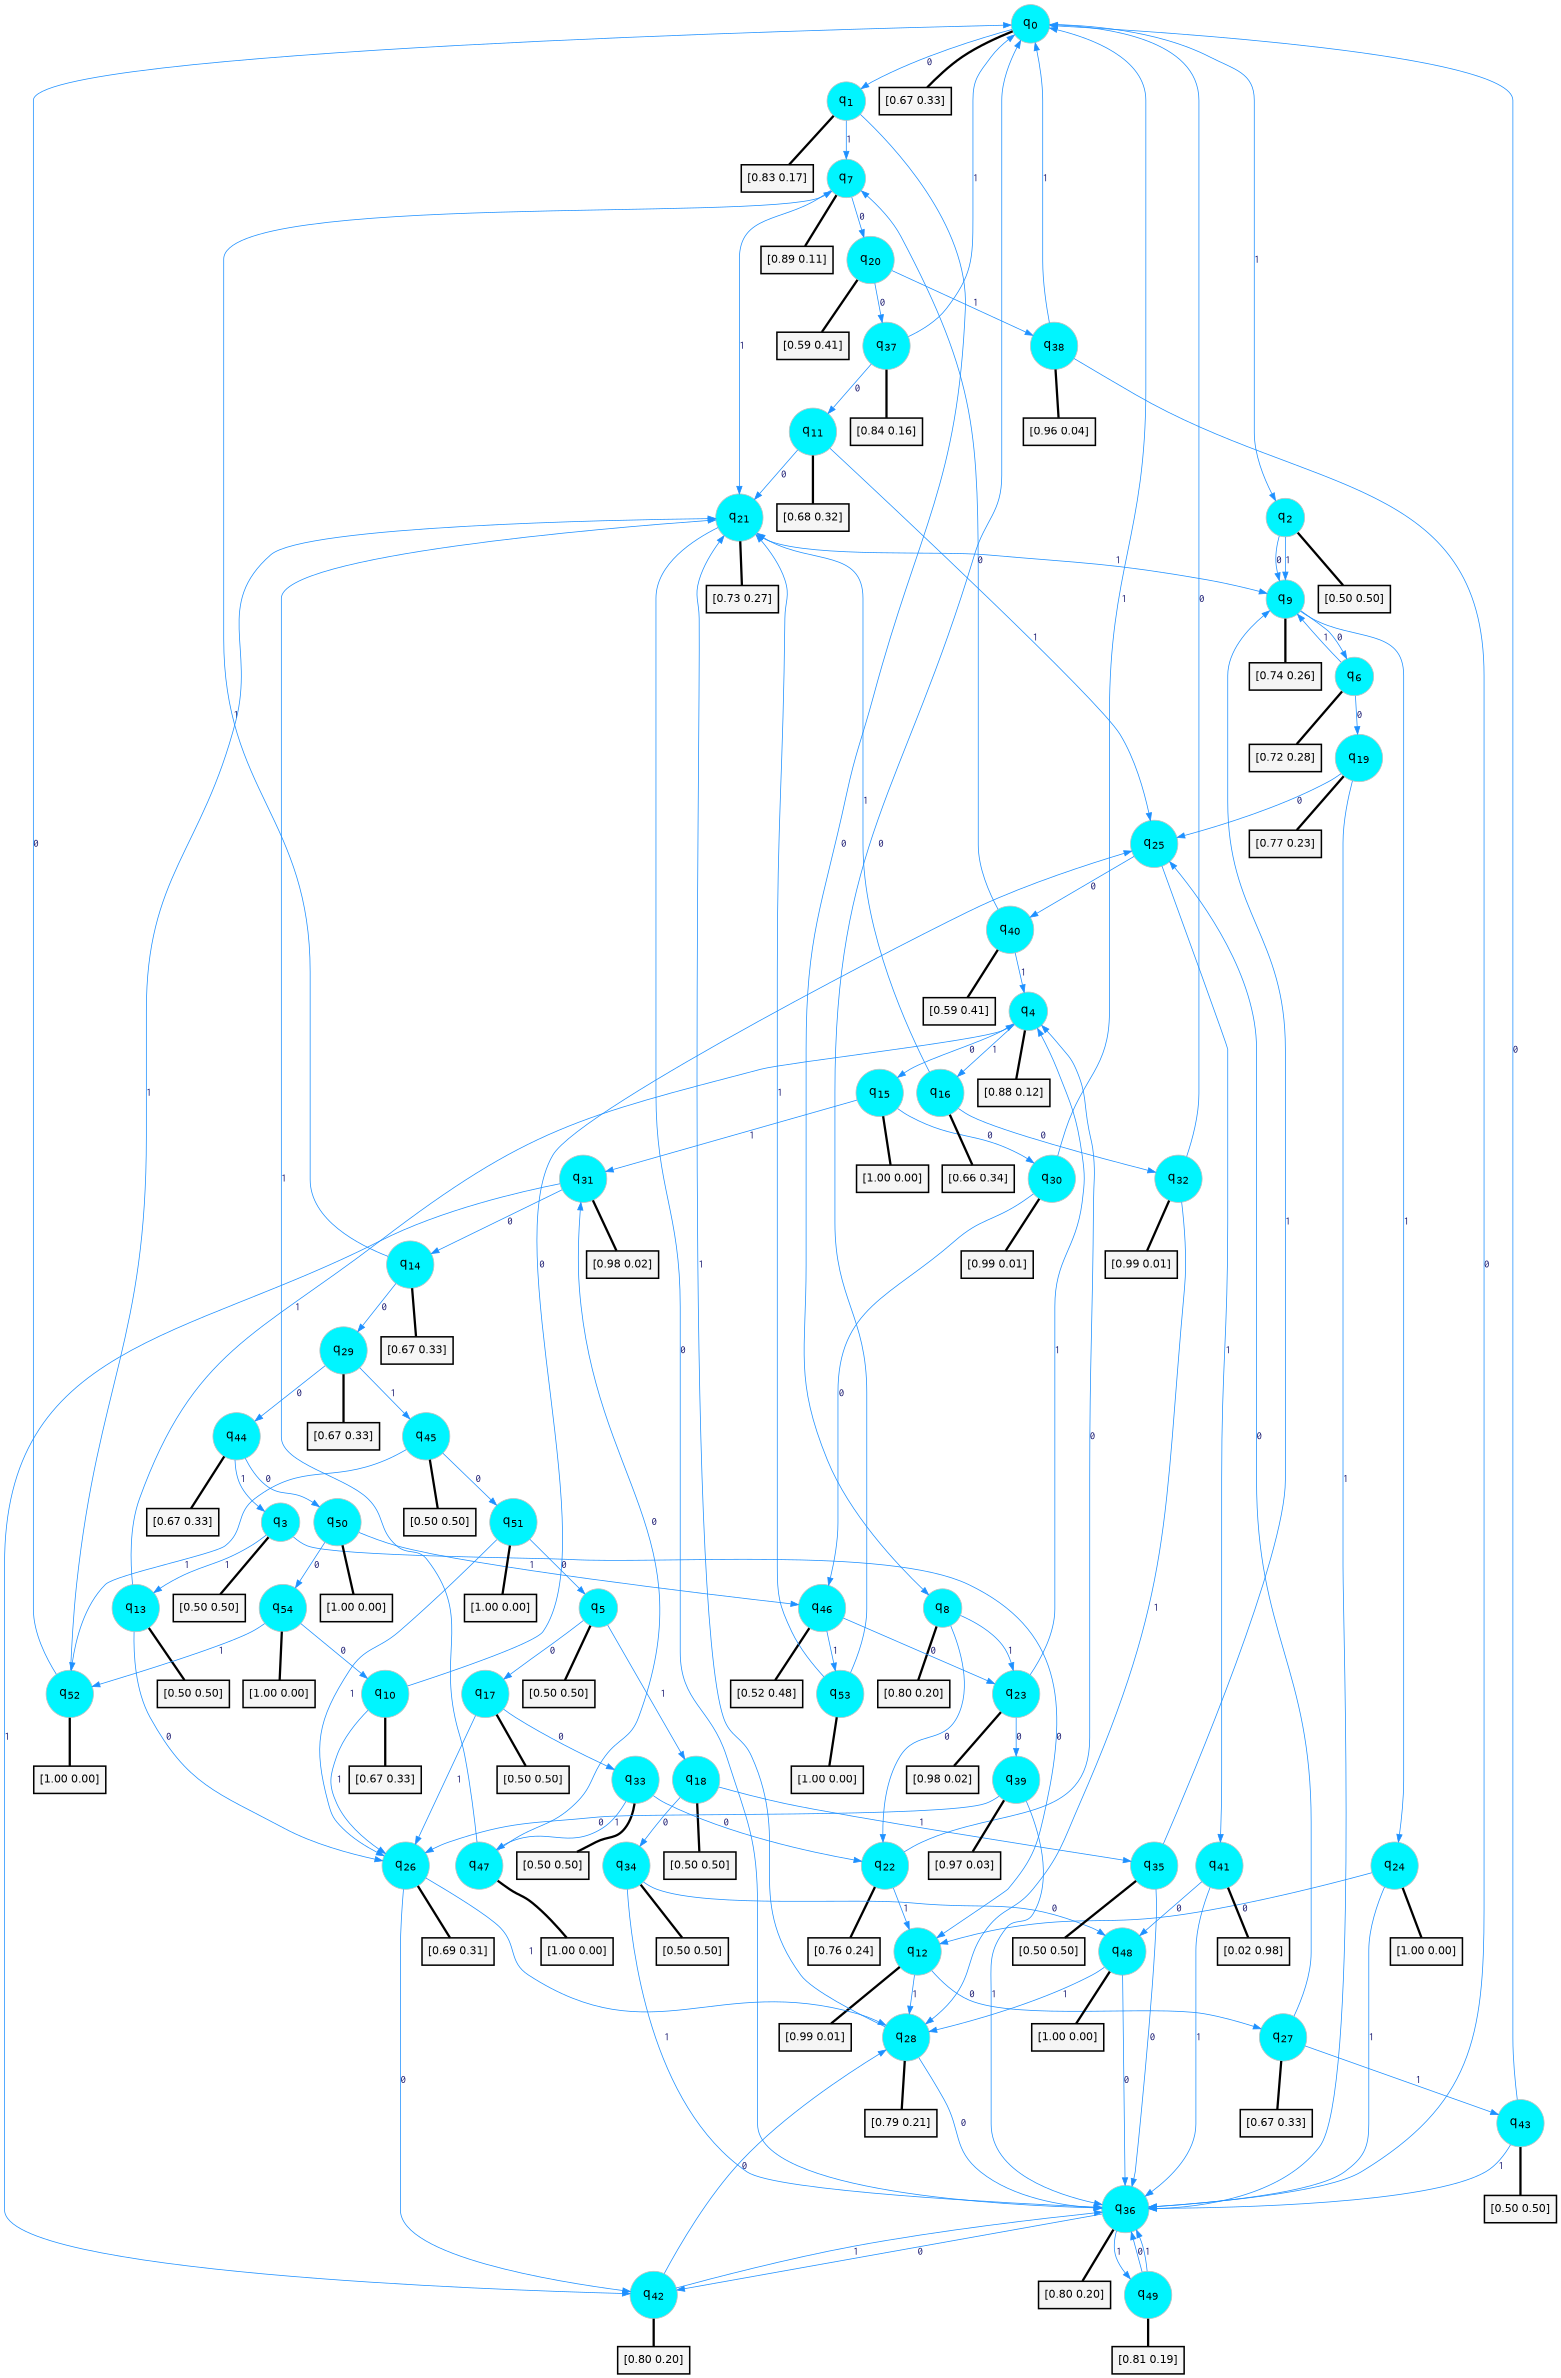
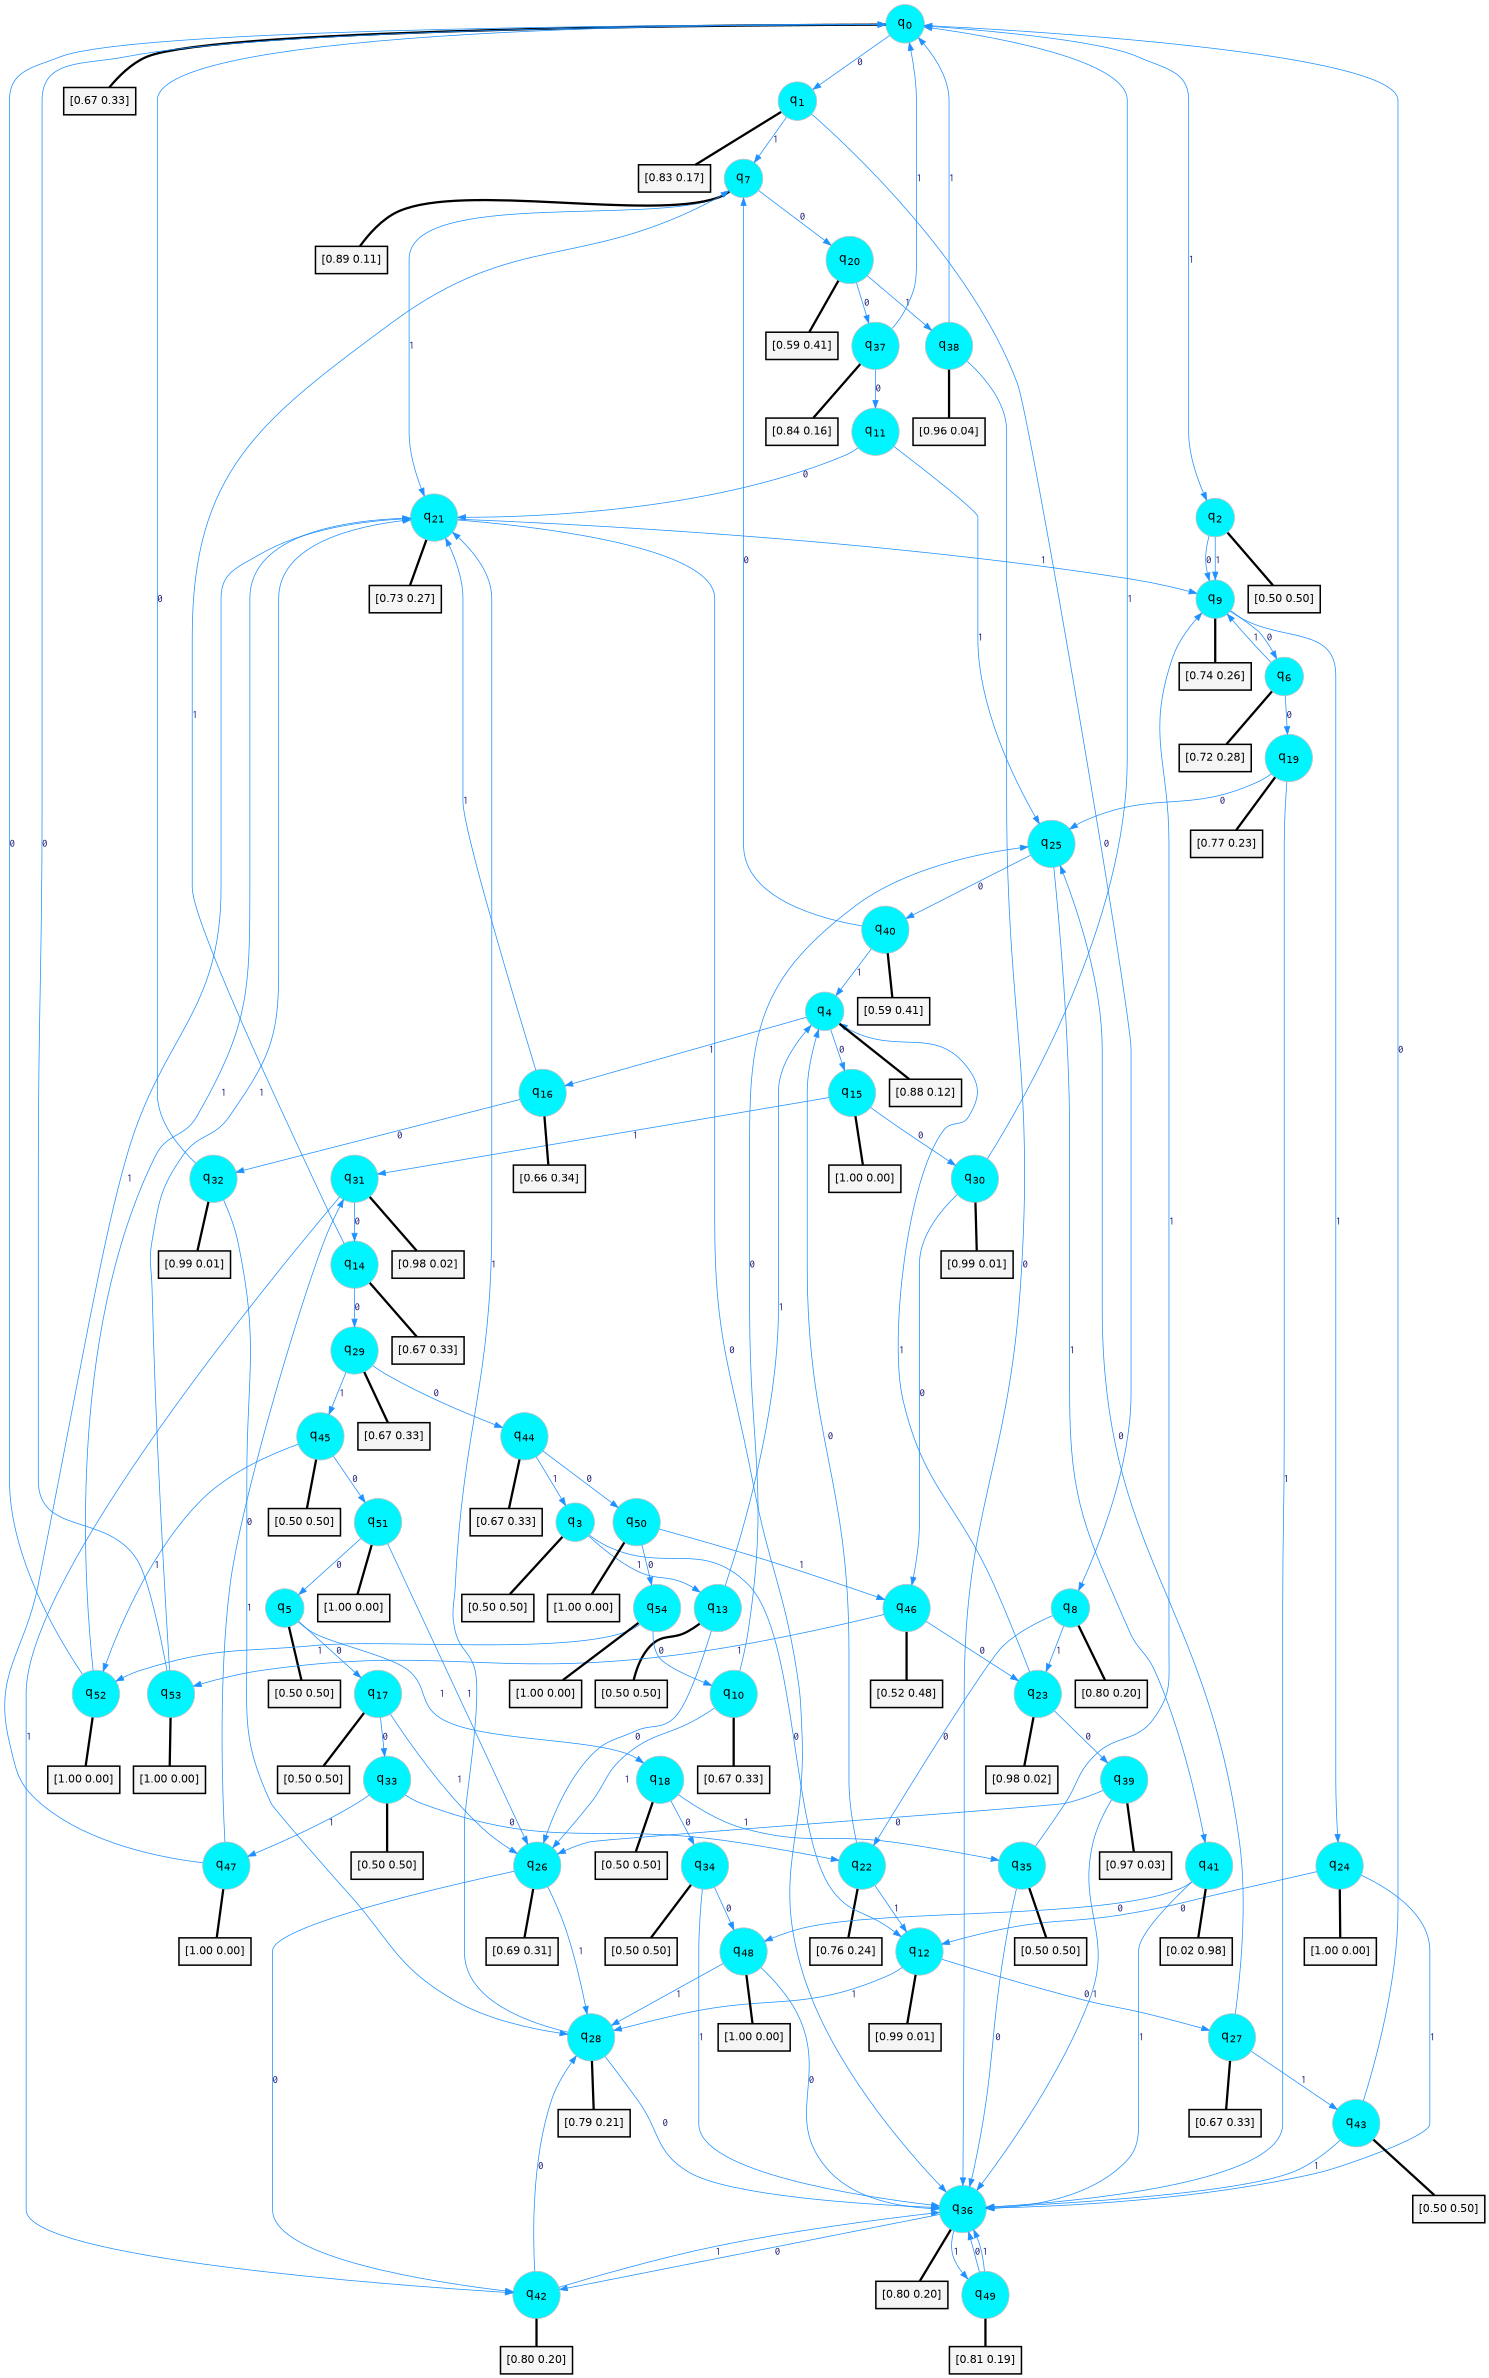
(813, 518) -> none
